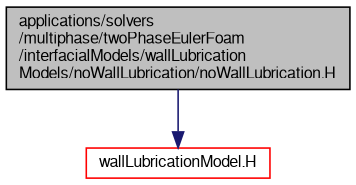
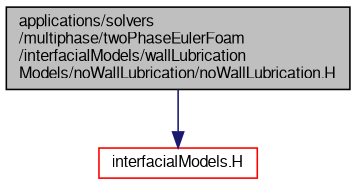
(178, 163) -> (178, 163)
